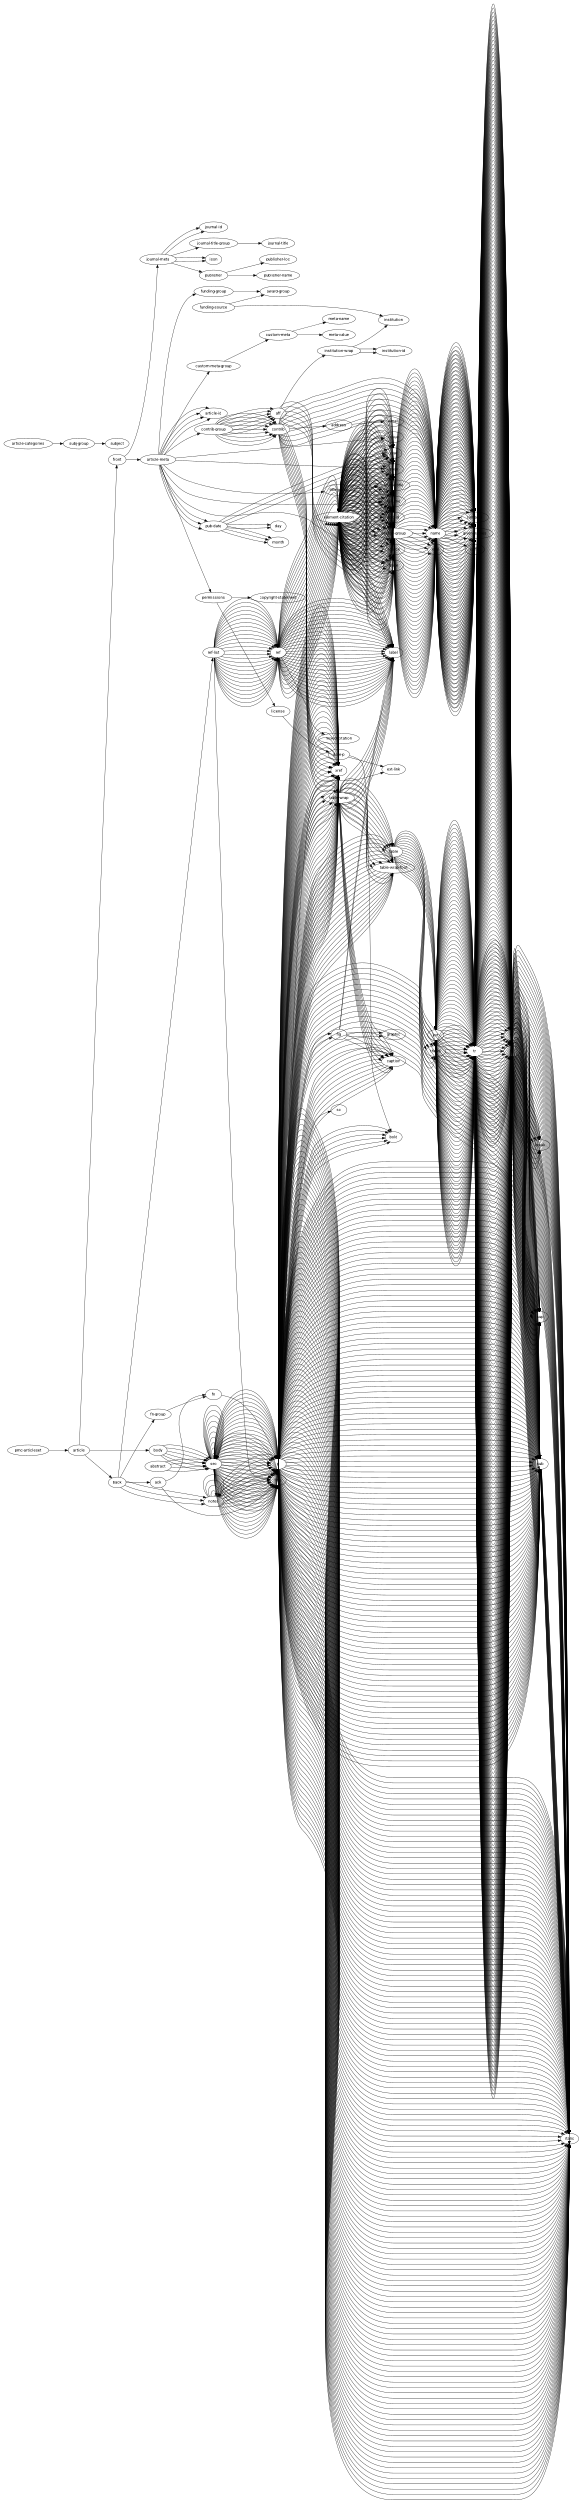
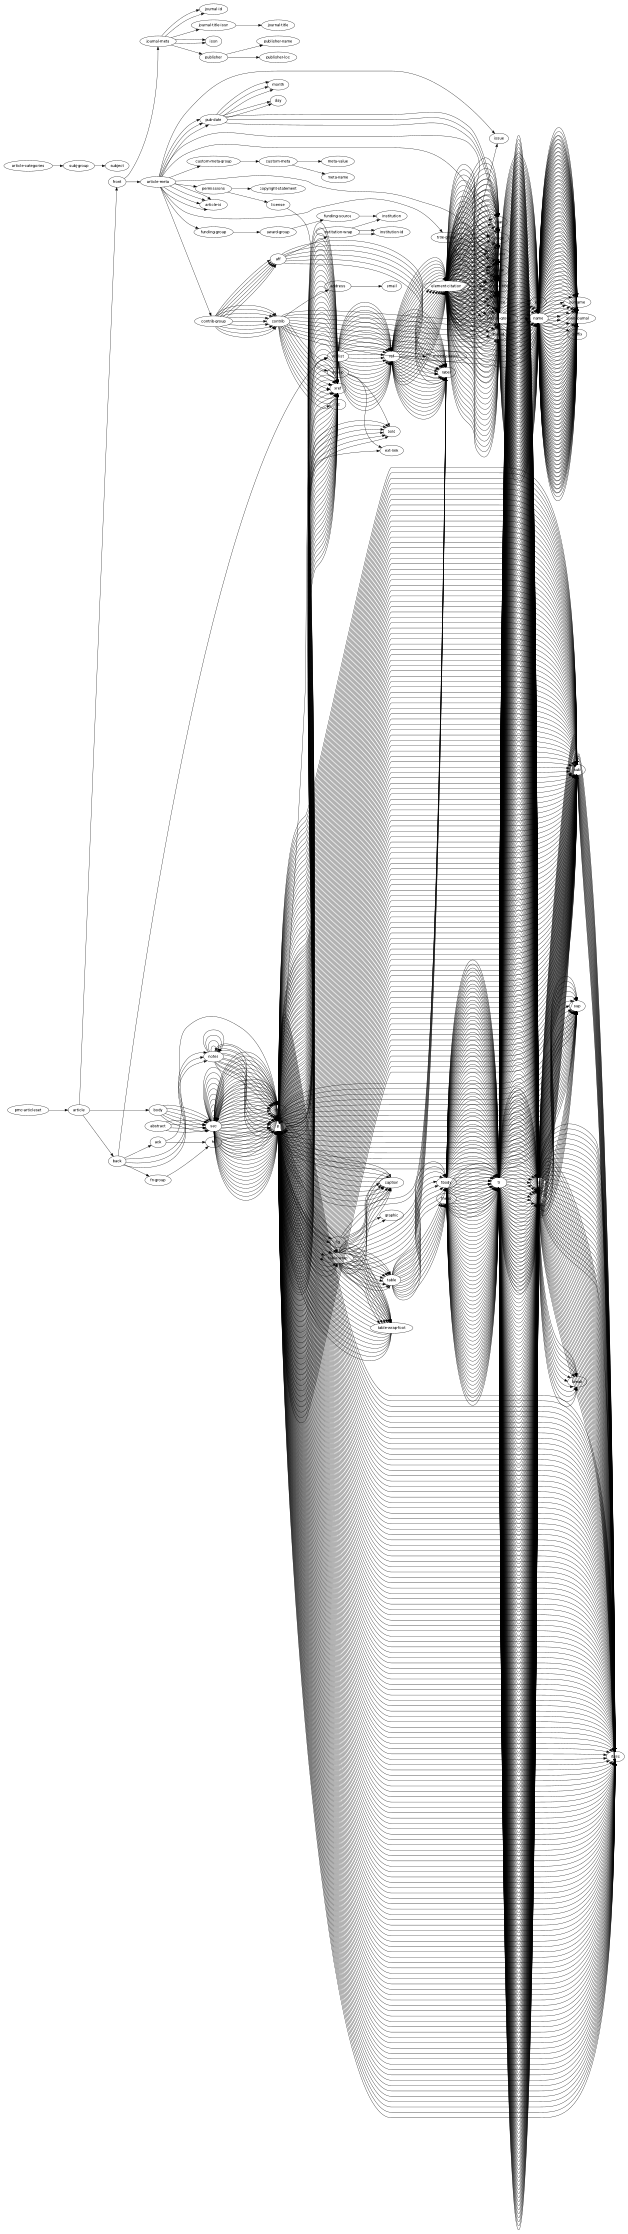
(214, 243) -> (214, 25)
(245, 300) -> (307, 224)
(475, 533) -> (577, 318)
(436, 1035) -> (446, 1183)
(228, 1074) -> (303, 730)
